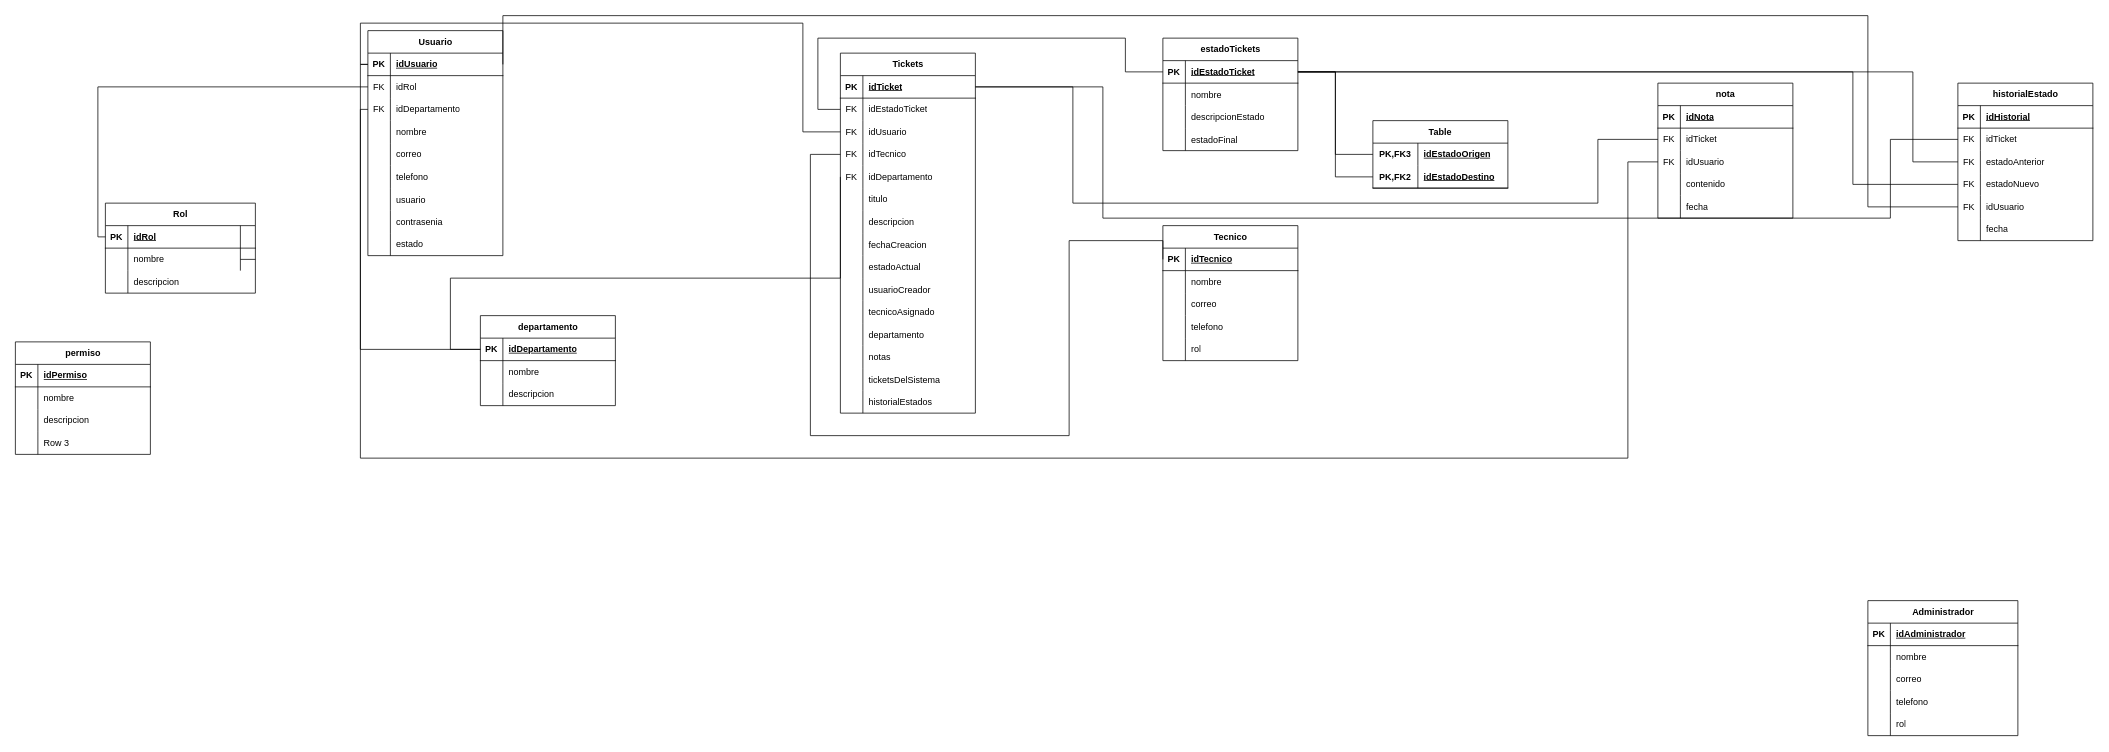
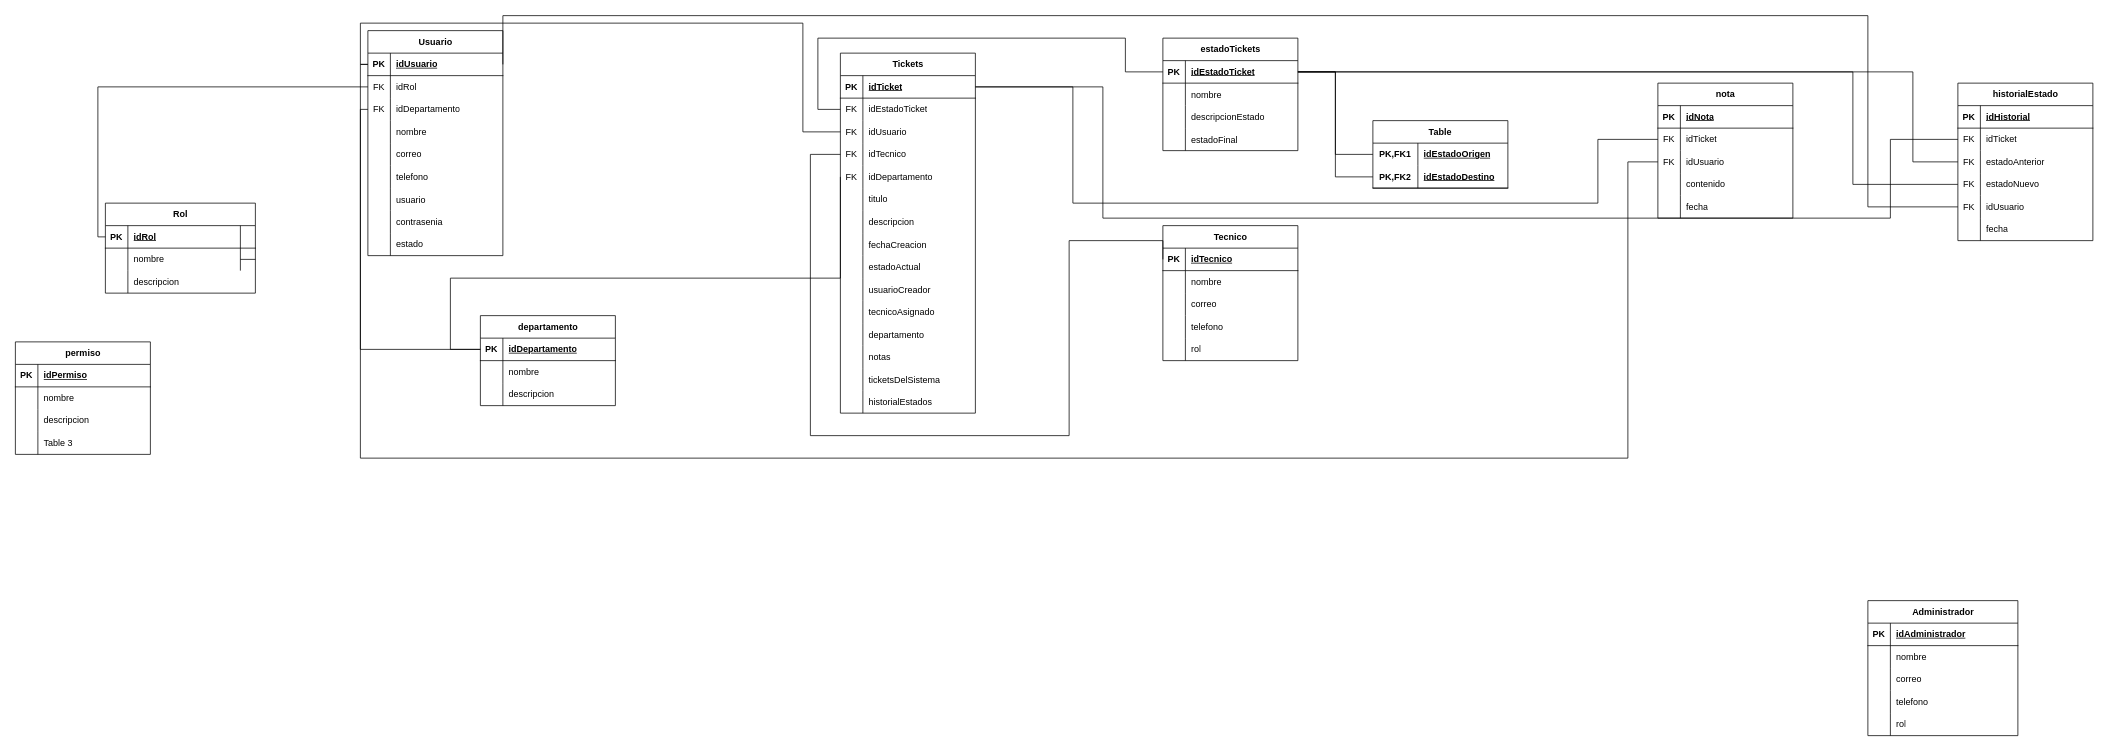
(1395, 154) -> (1395, 154)
(55, 443) -> (59, 443)
